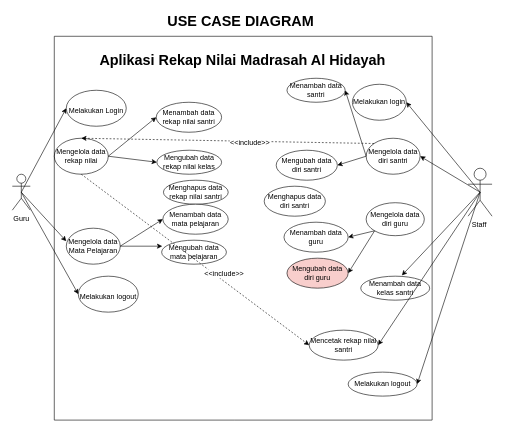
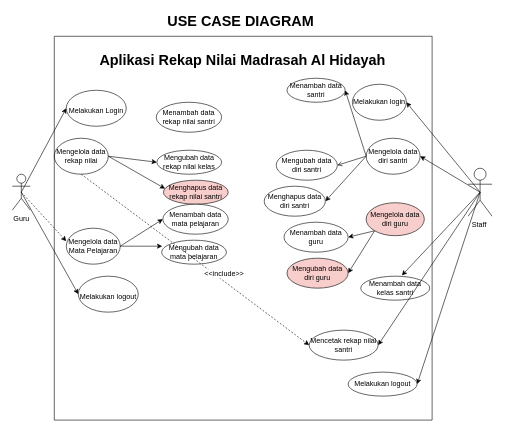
(132, 137) -> none
(251, 141) -> none
(342, 164) -> (341, 164)
none -> (136, 172)
none -> (347, 177)
(196, 192) -> (196, 192)
(44, 217) -> (44, 217)
(395, 219) -> (395, 219)
